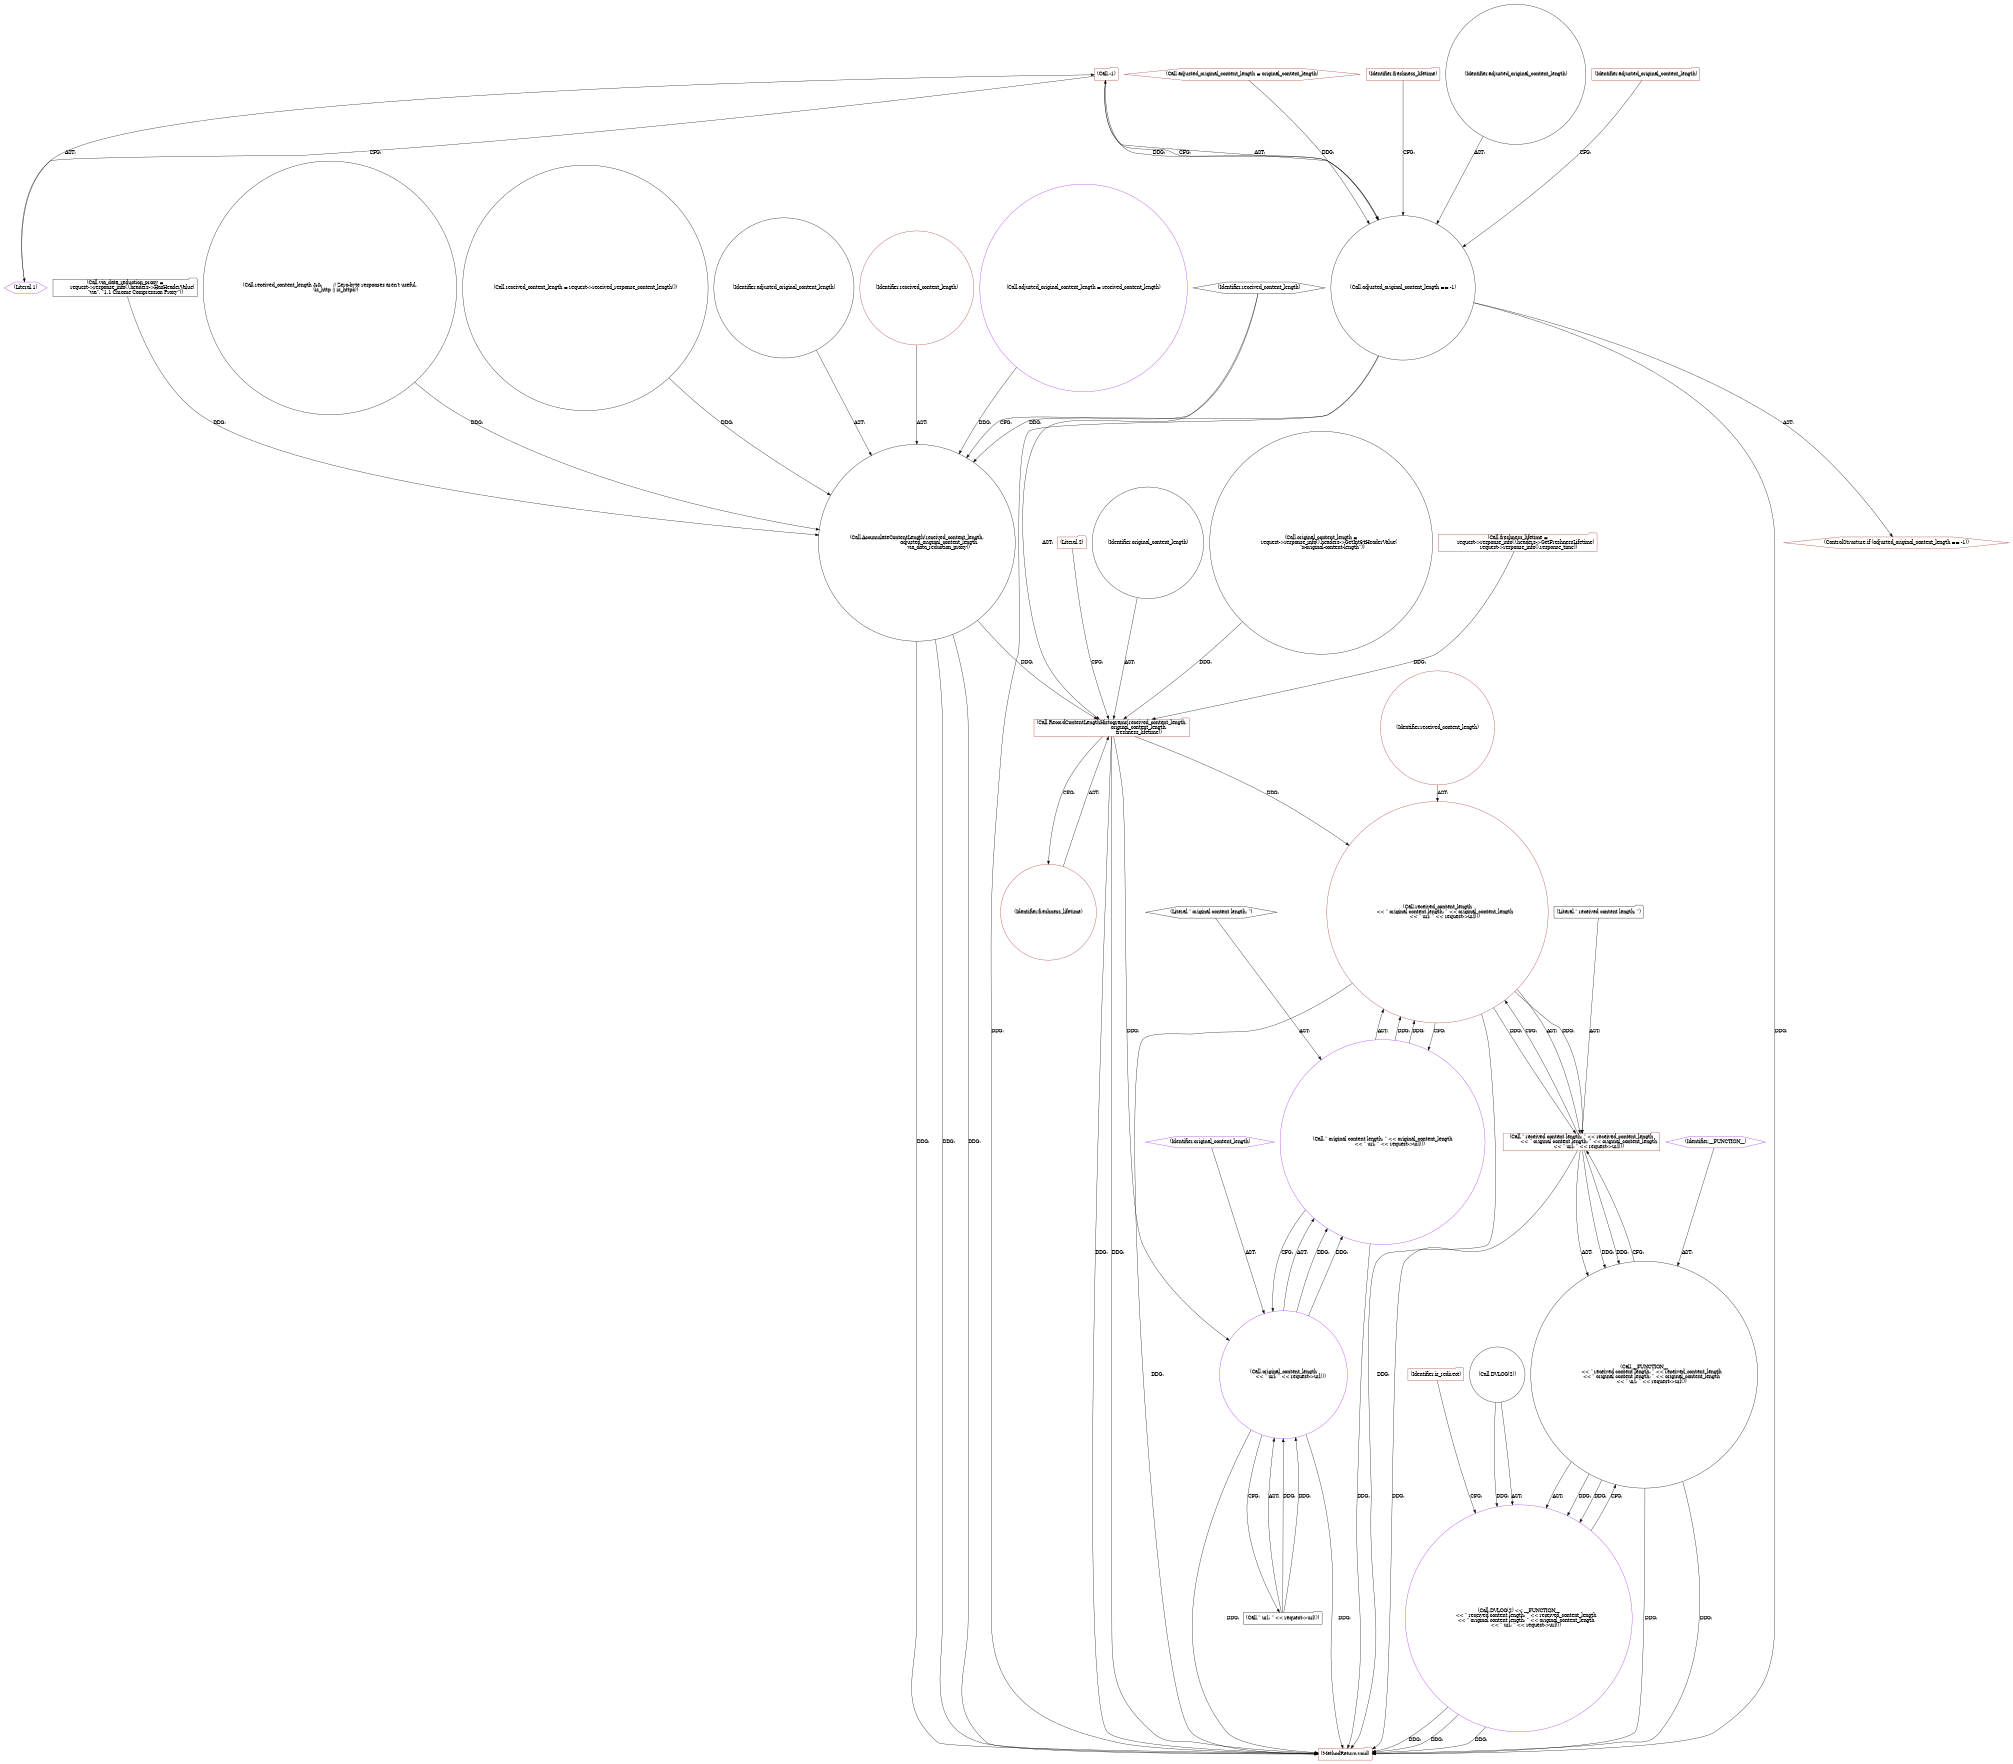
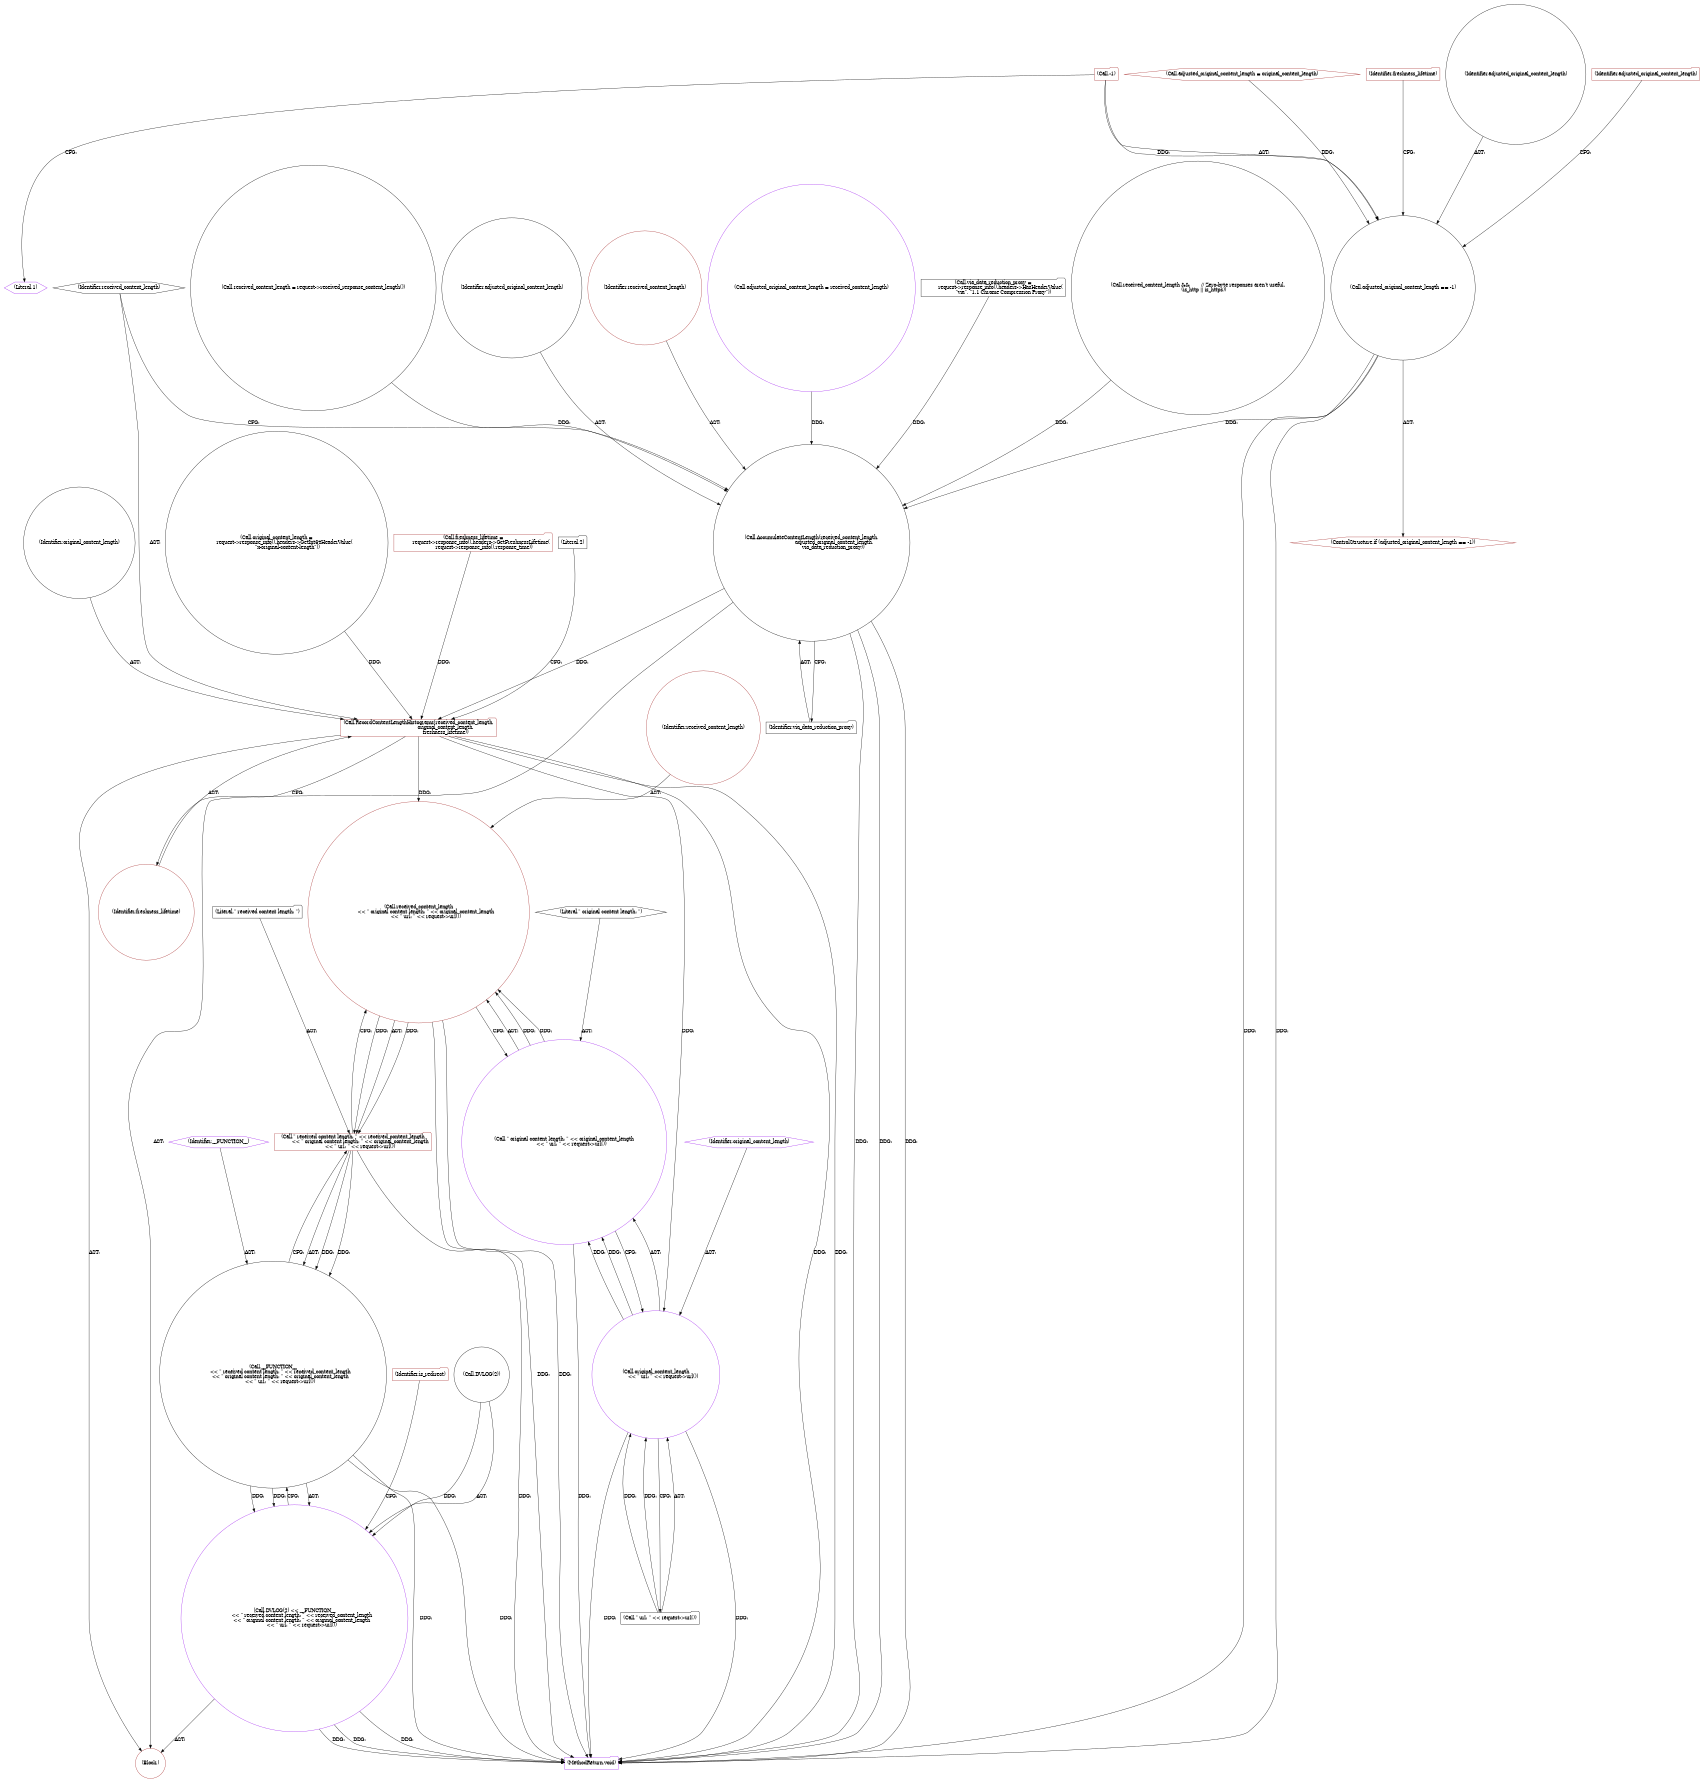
(503, 94) -> none
(1170, 151) -> none
(1072, 543) -> (573, 543)
none -> (811, 728)
(1345, 1754) -> (591, 1763)
none -> (150, 1763)
